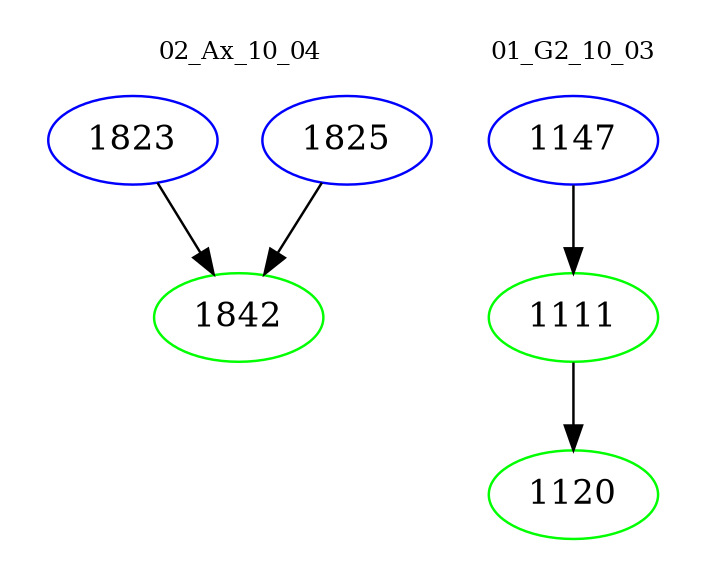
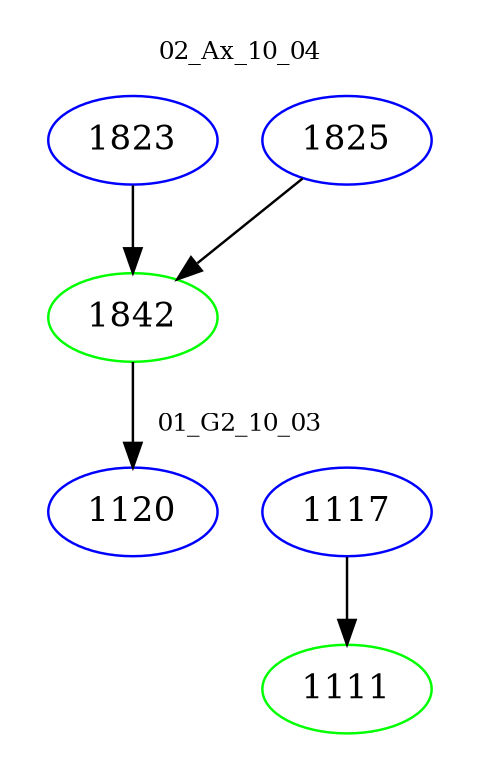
(573, 140) -> (347, 512)
(573, 394) -> (133, 416)
(573, 495) -> (133, 512)
